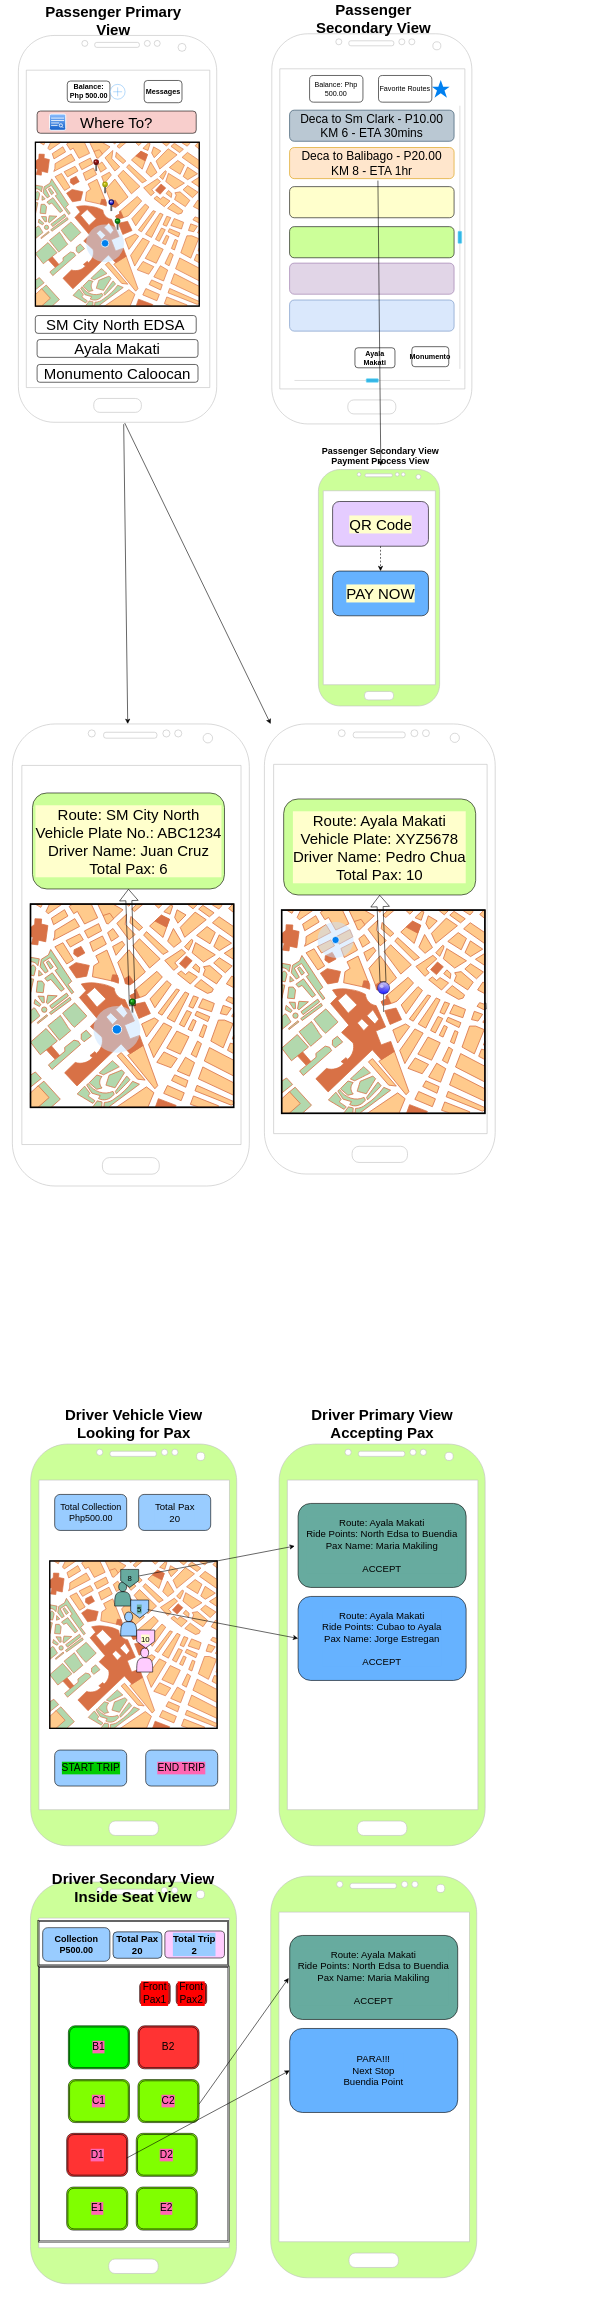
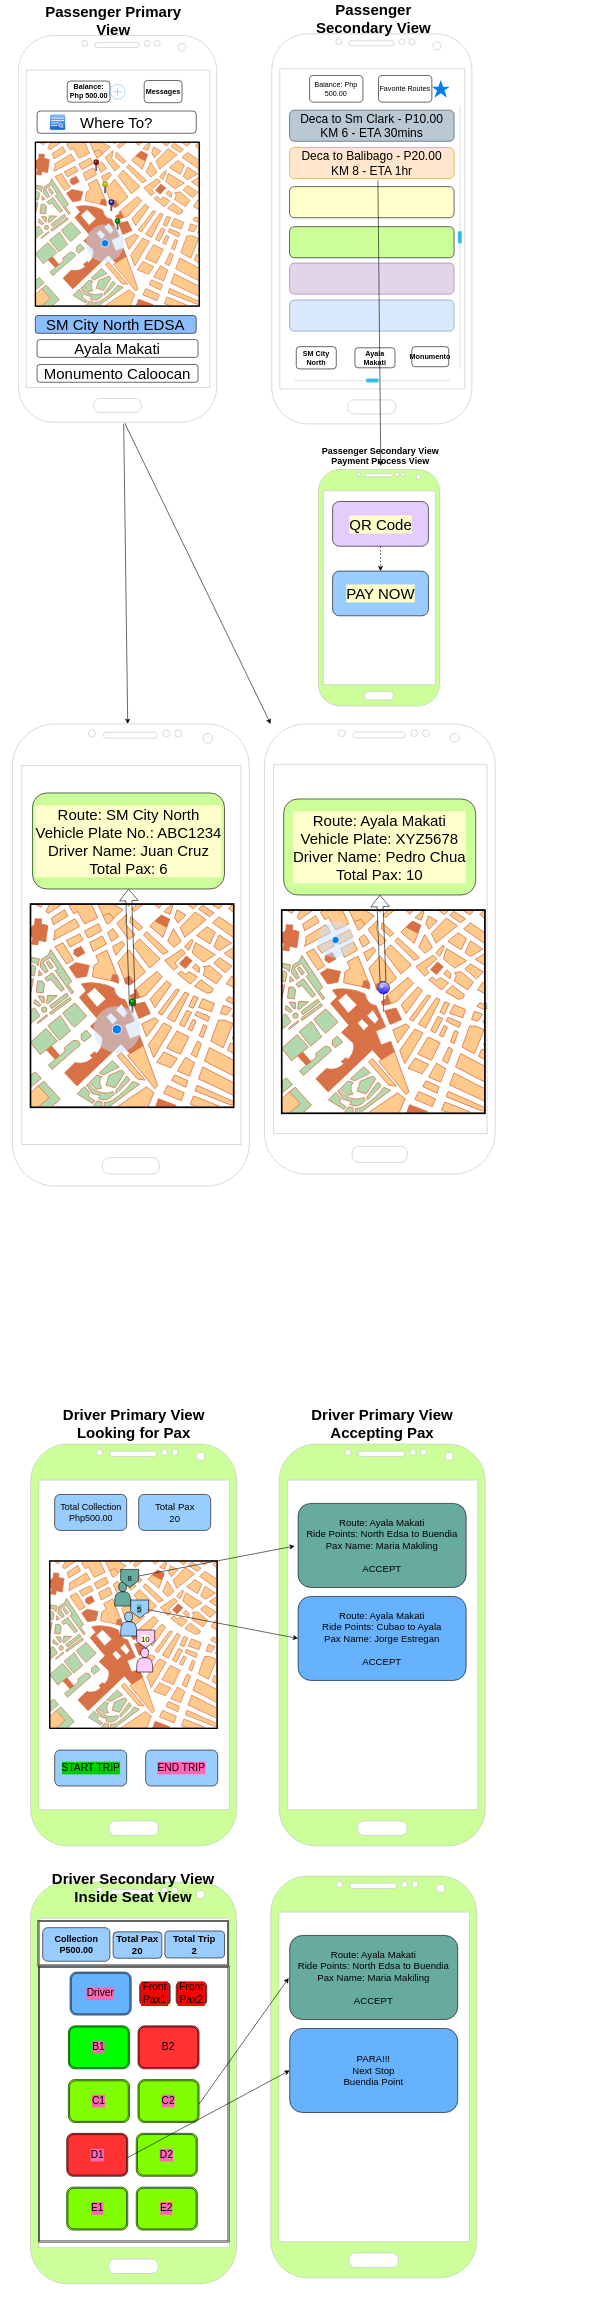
(117, 122) -> (117, 122)
(116, 324) -> (116, 324)
none -> (316, 358)
(380, 593) -> (380, 593)
(134, 1423) -> (134, 1423)
(195, 1944) -> (195, 1944)
none -> (101, 1993)
